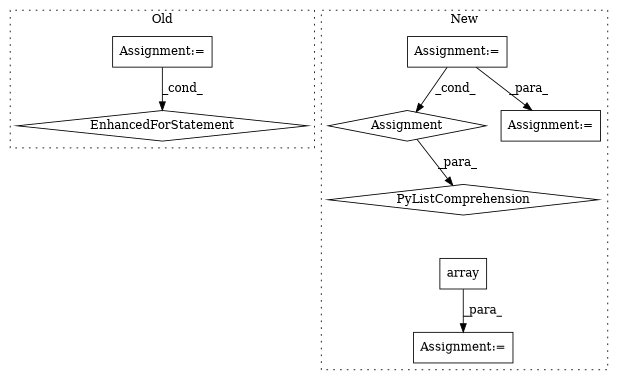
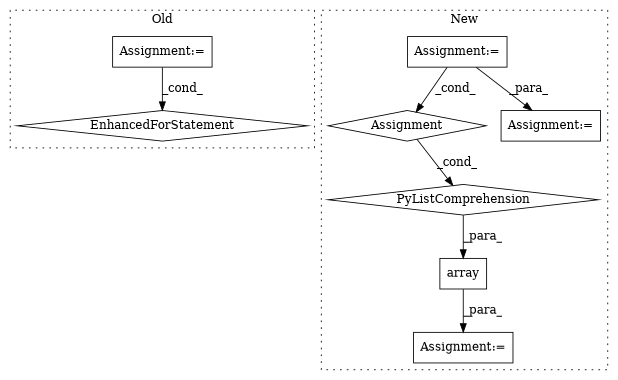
(457, 163) -> (457, 163)
none -> (463, 232)
